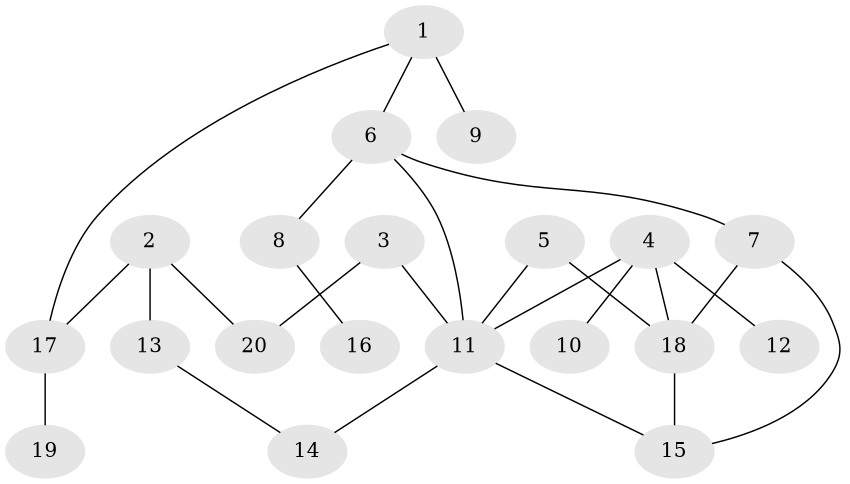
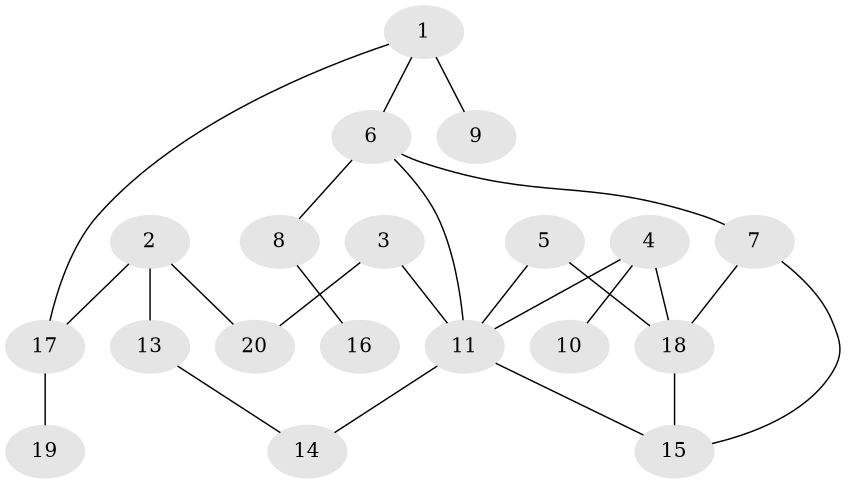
(779, 347) -> none
